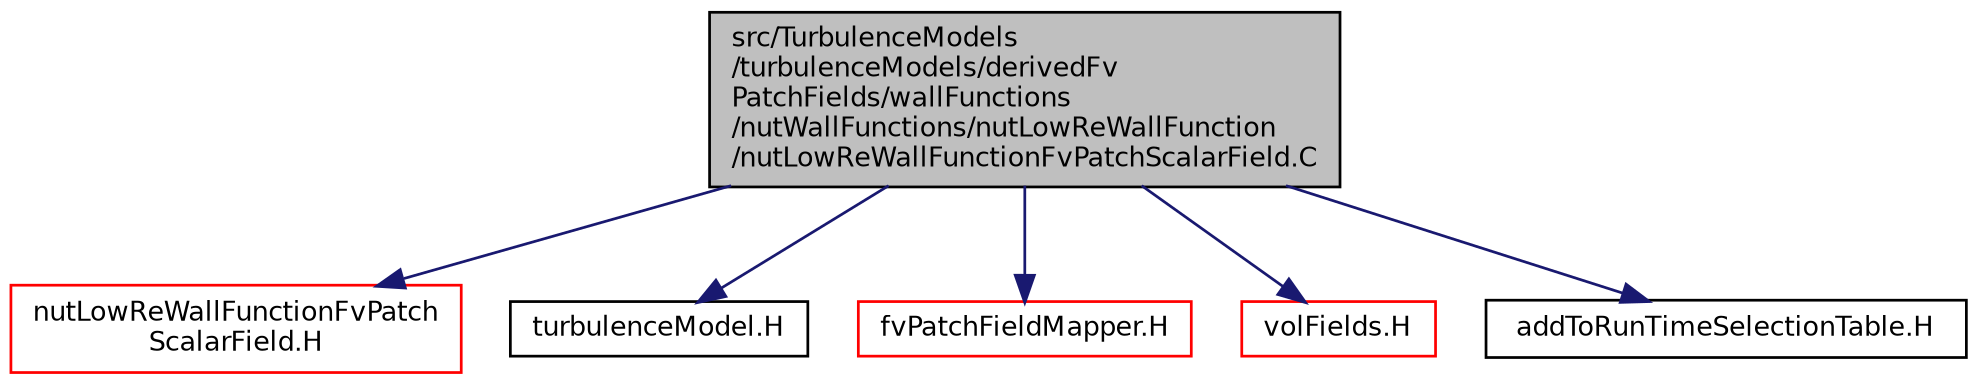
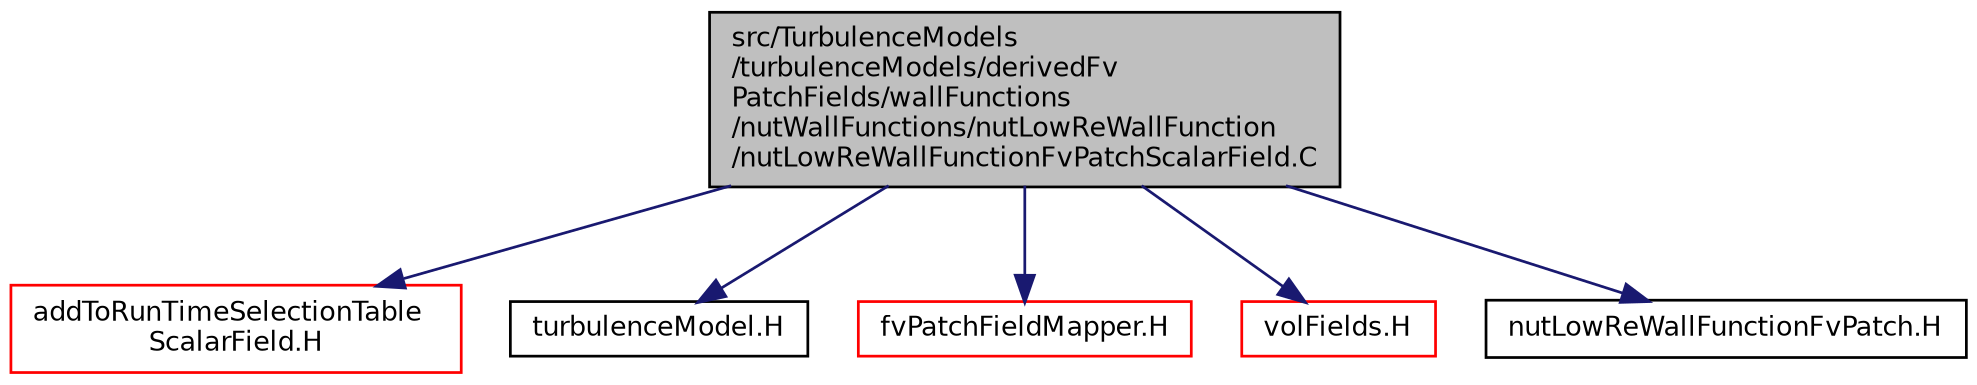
(236, 329) -> (236, 329)
(1726, 329) -> (1726, 329)
